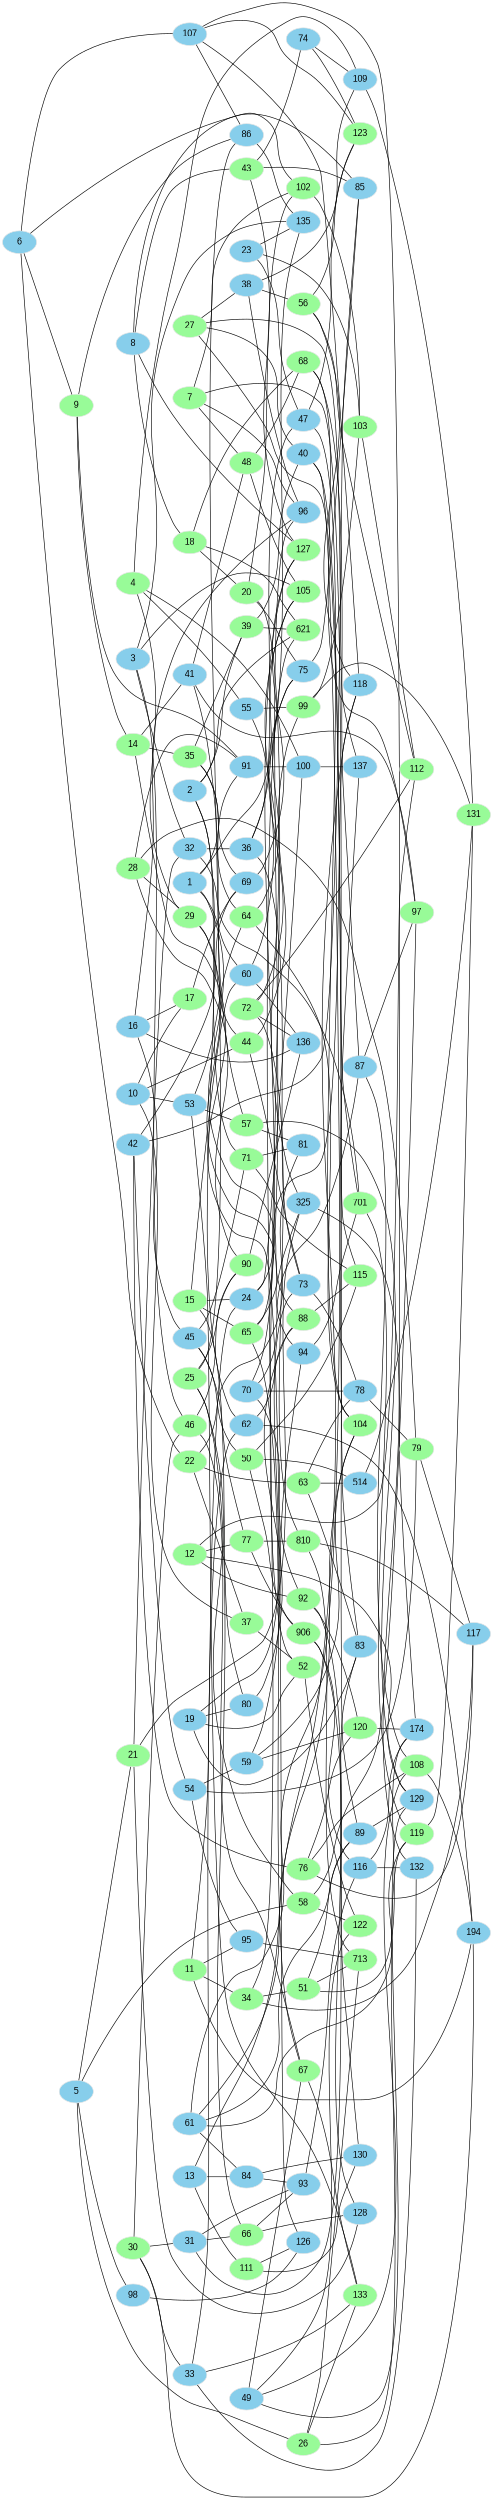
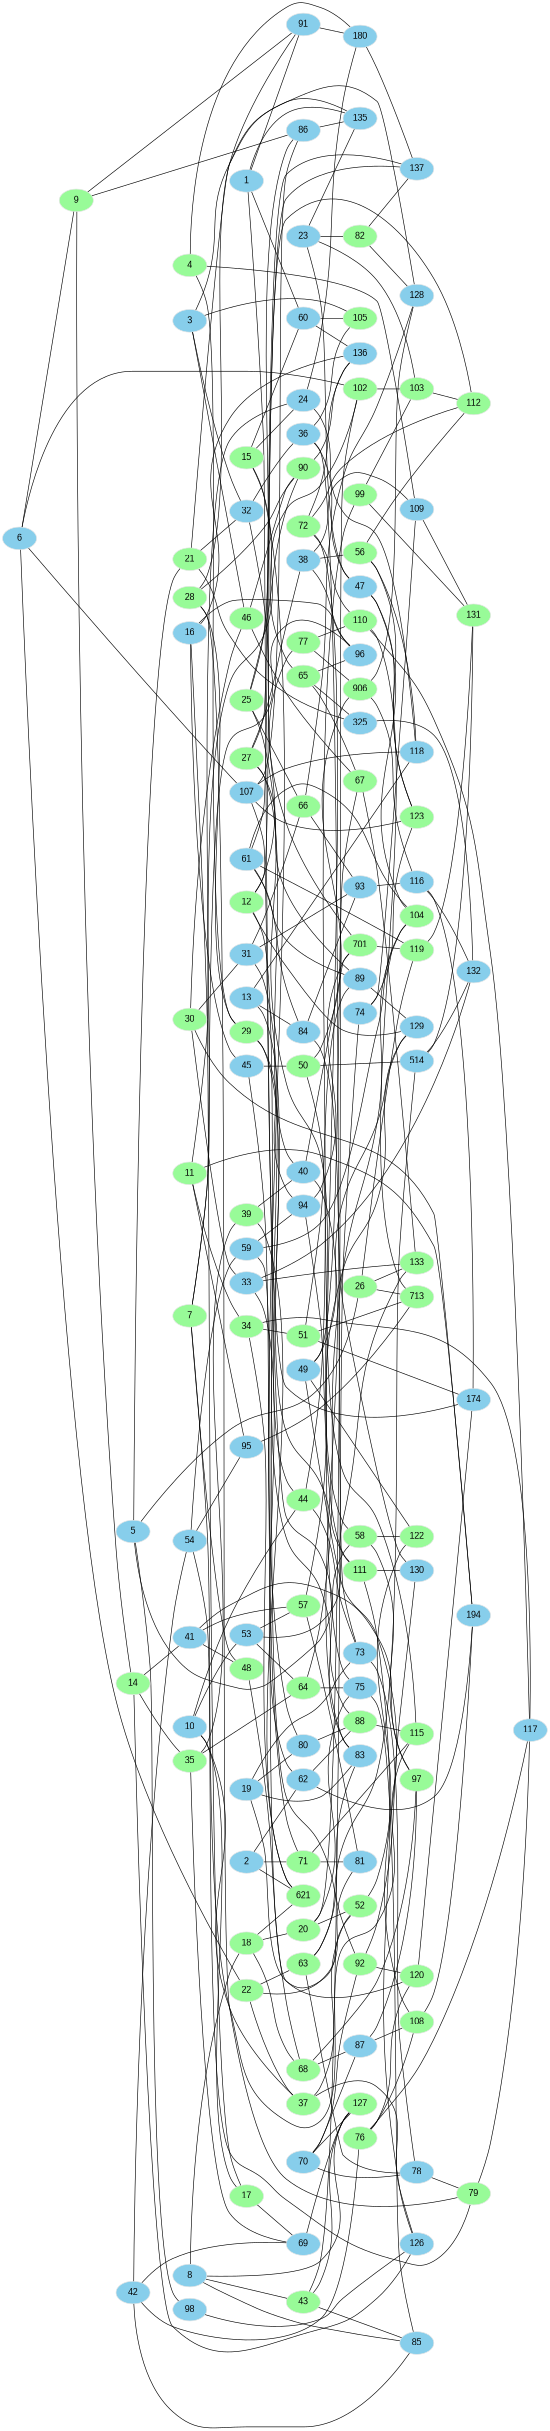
none -> (360, 236)
(275, 543) -> none
(225, 692) -> none
(247, 709) -> none
(303, 767) -> (360, 36)
none -> (450, 1019)
none -> (320, 1313)
(228, 1470) -> none
(303, 1541) -> (360, 621)
none -> (381, 2091)
